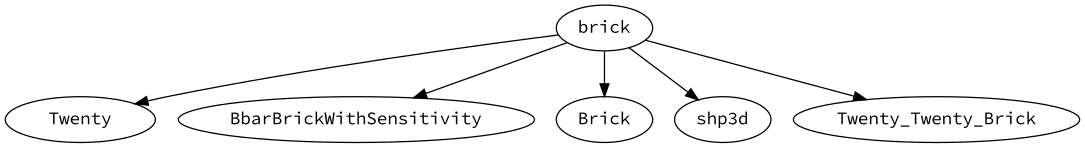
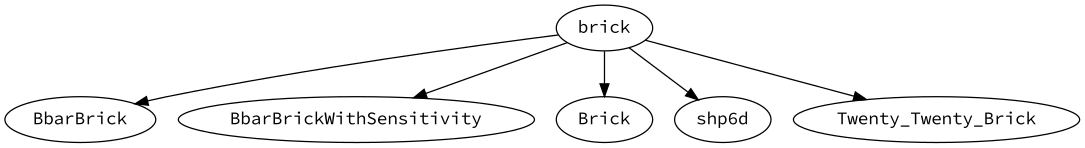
(80, 120) -> (80, 120)
(723, 120) -> (723, 120)
